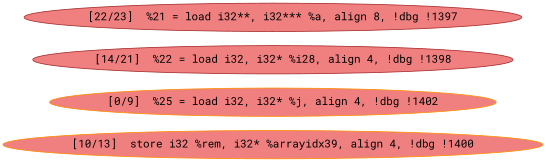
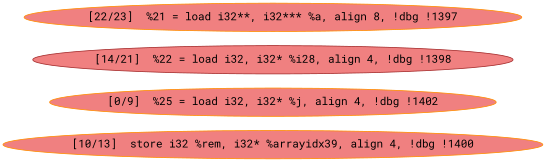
(273, 17) -> (273, 17)
